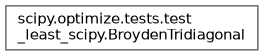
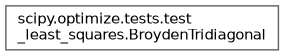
(132, 28) -> (142, 28)
